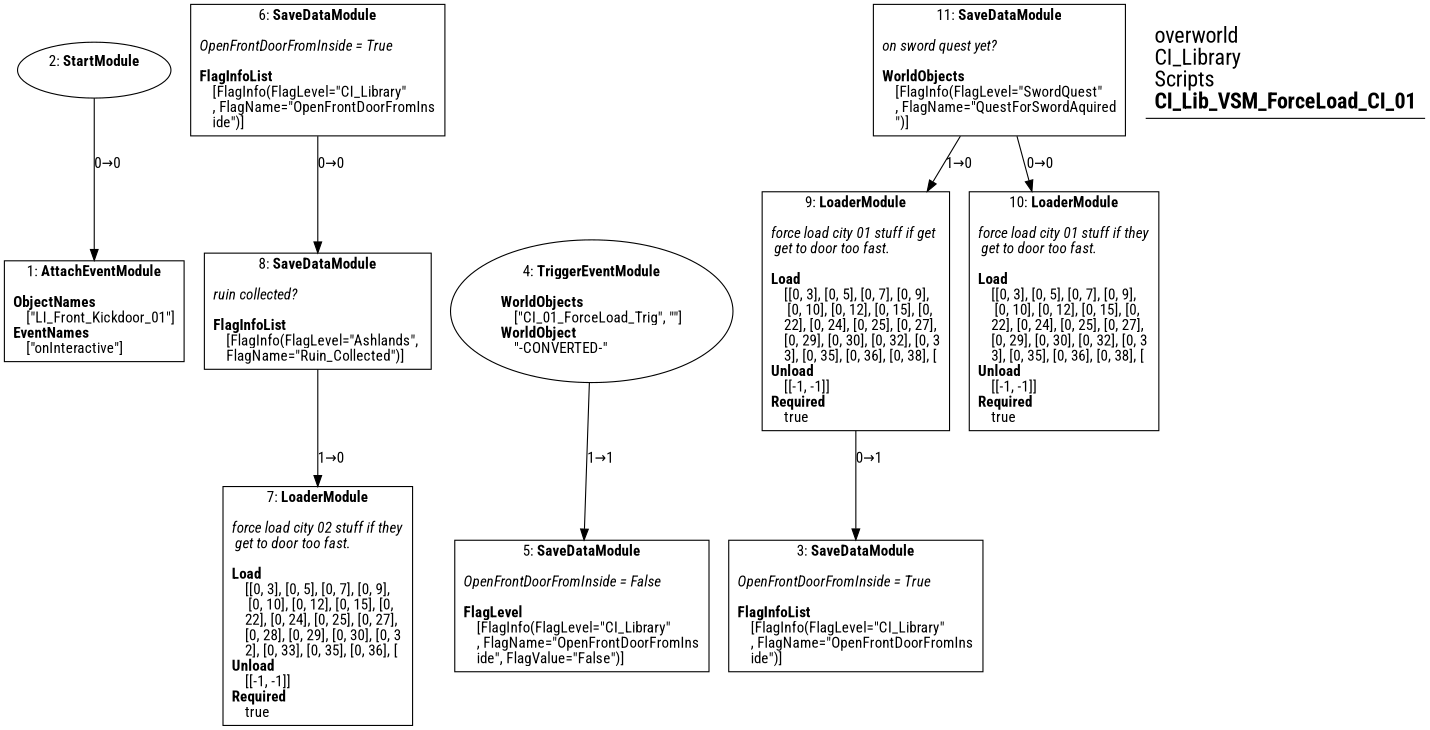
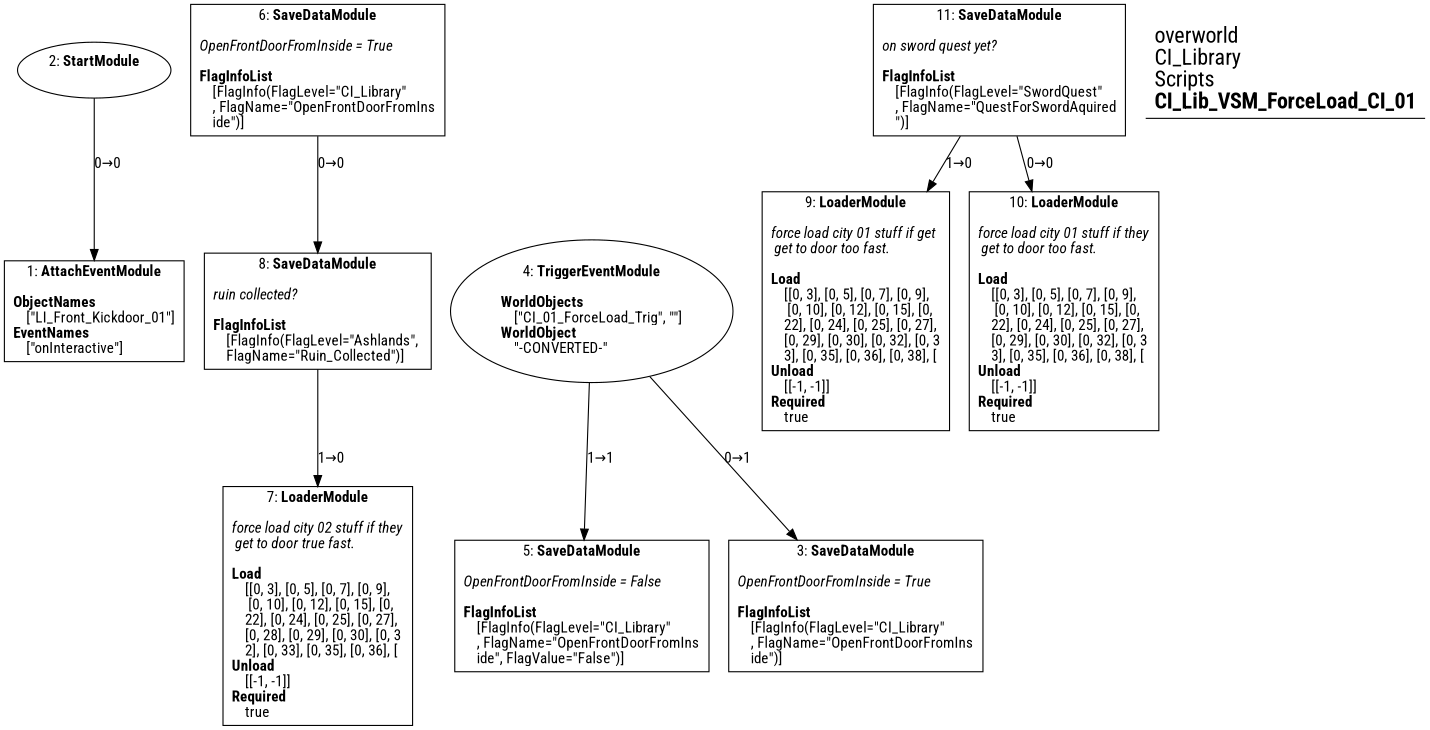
(924, 77) -> (919, 77)
(856, 480) -> (720, 454)
(291, 544) -> (294, 544)
(494, 613) -> (500, 613)
